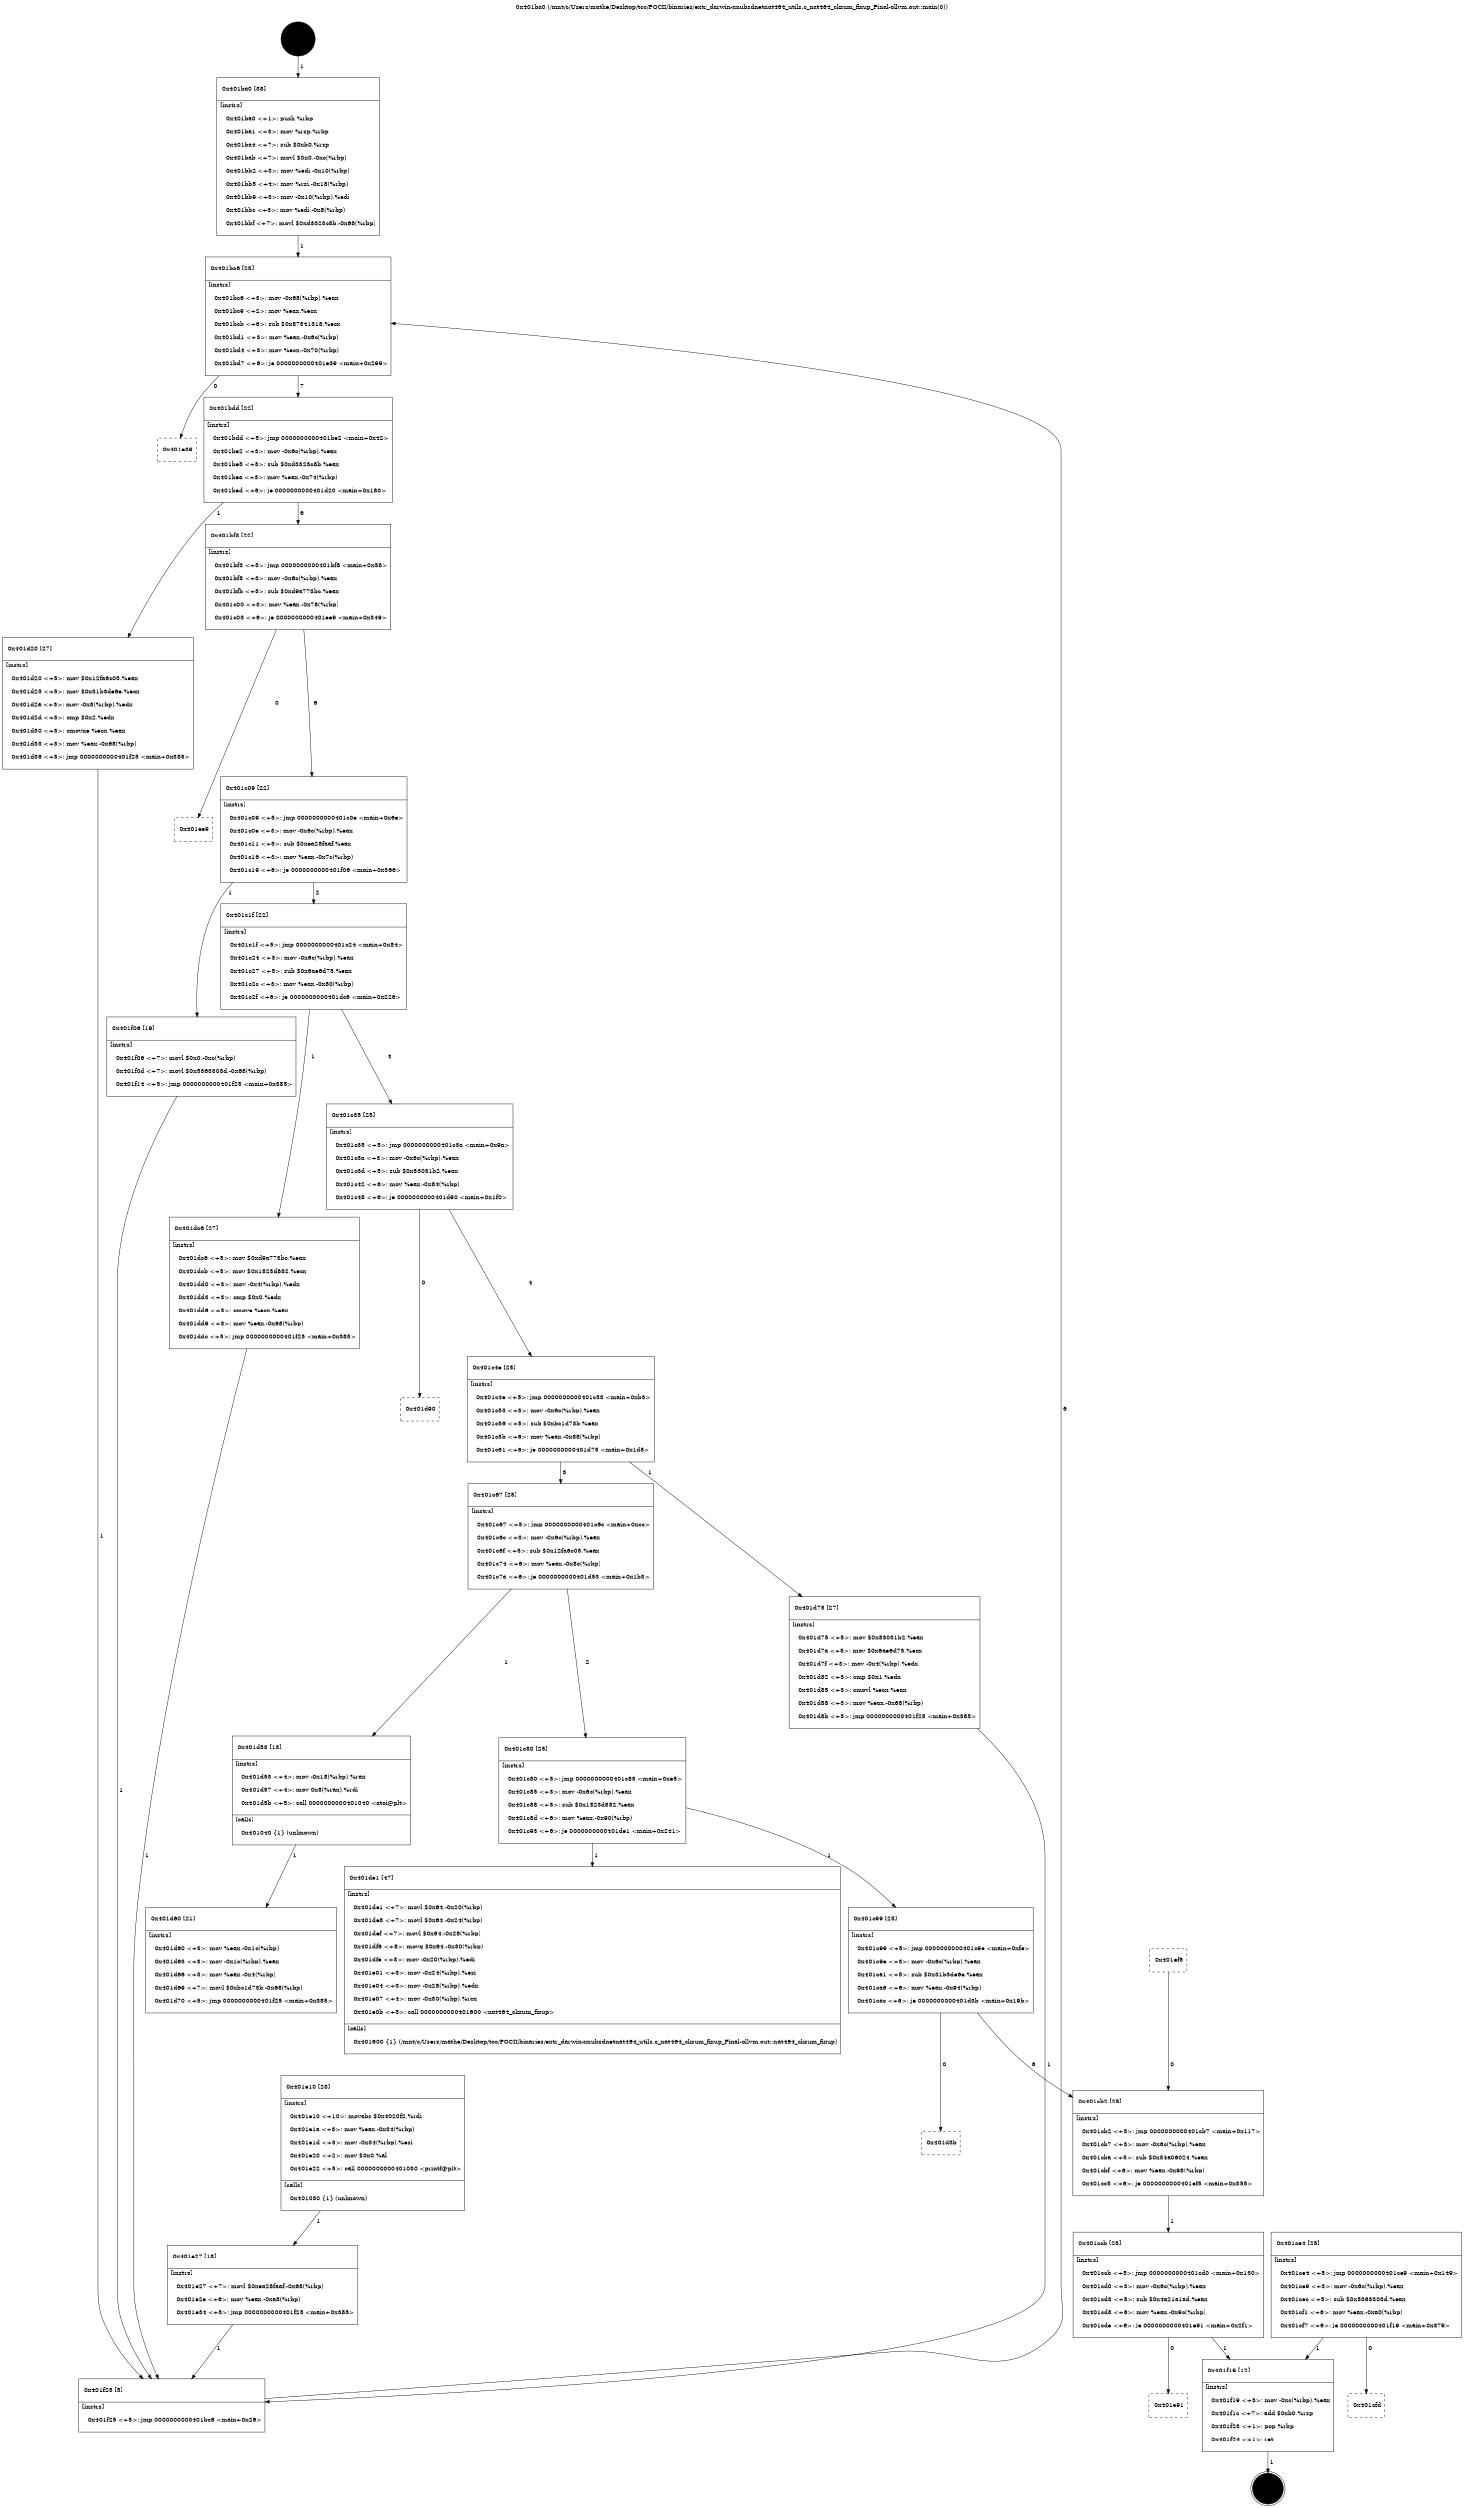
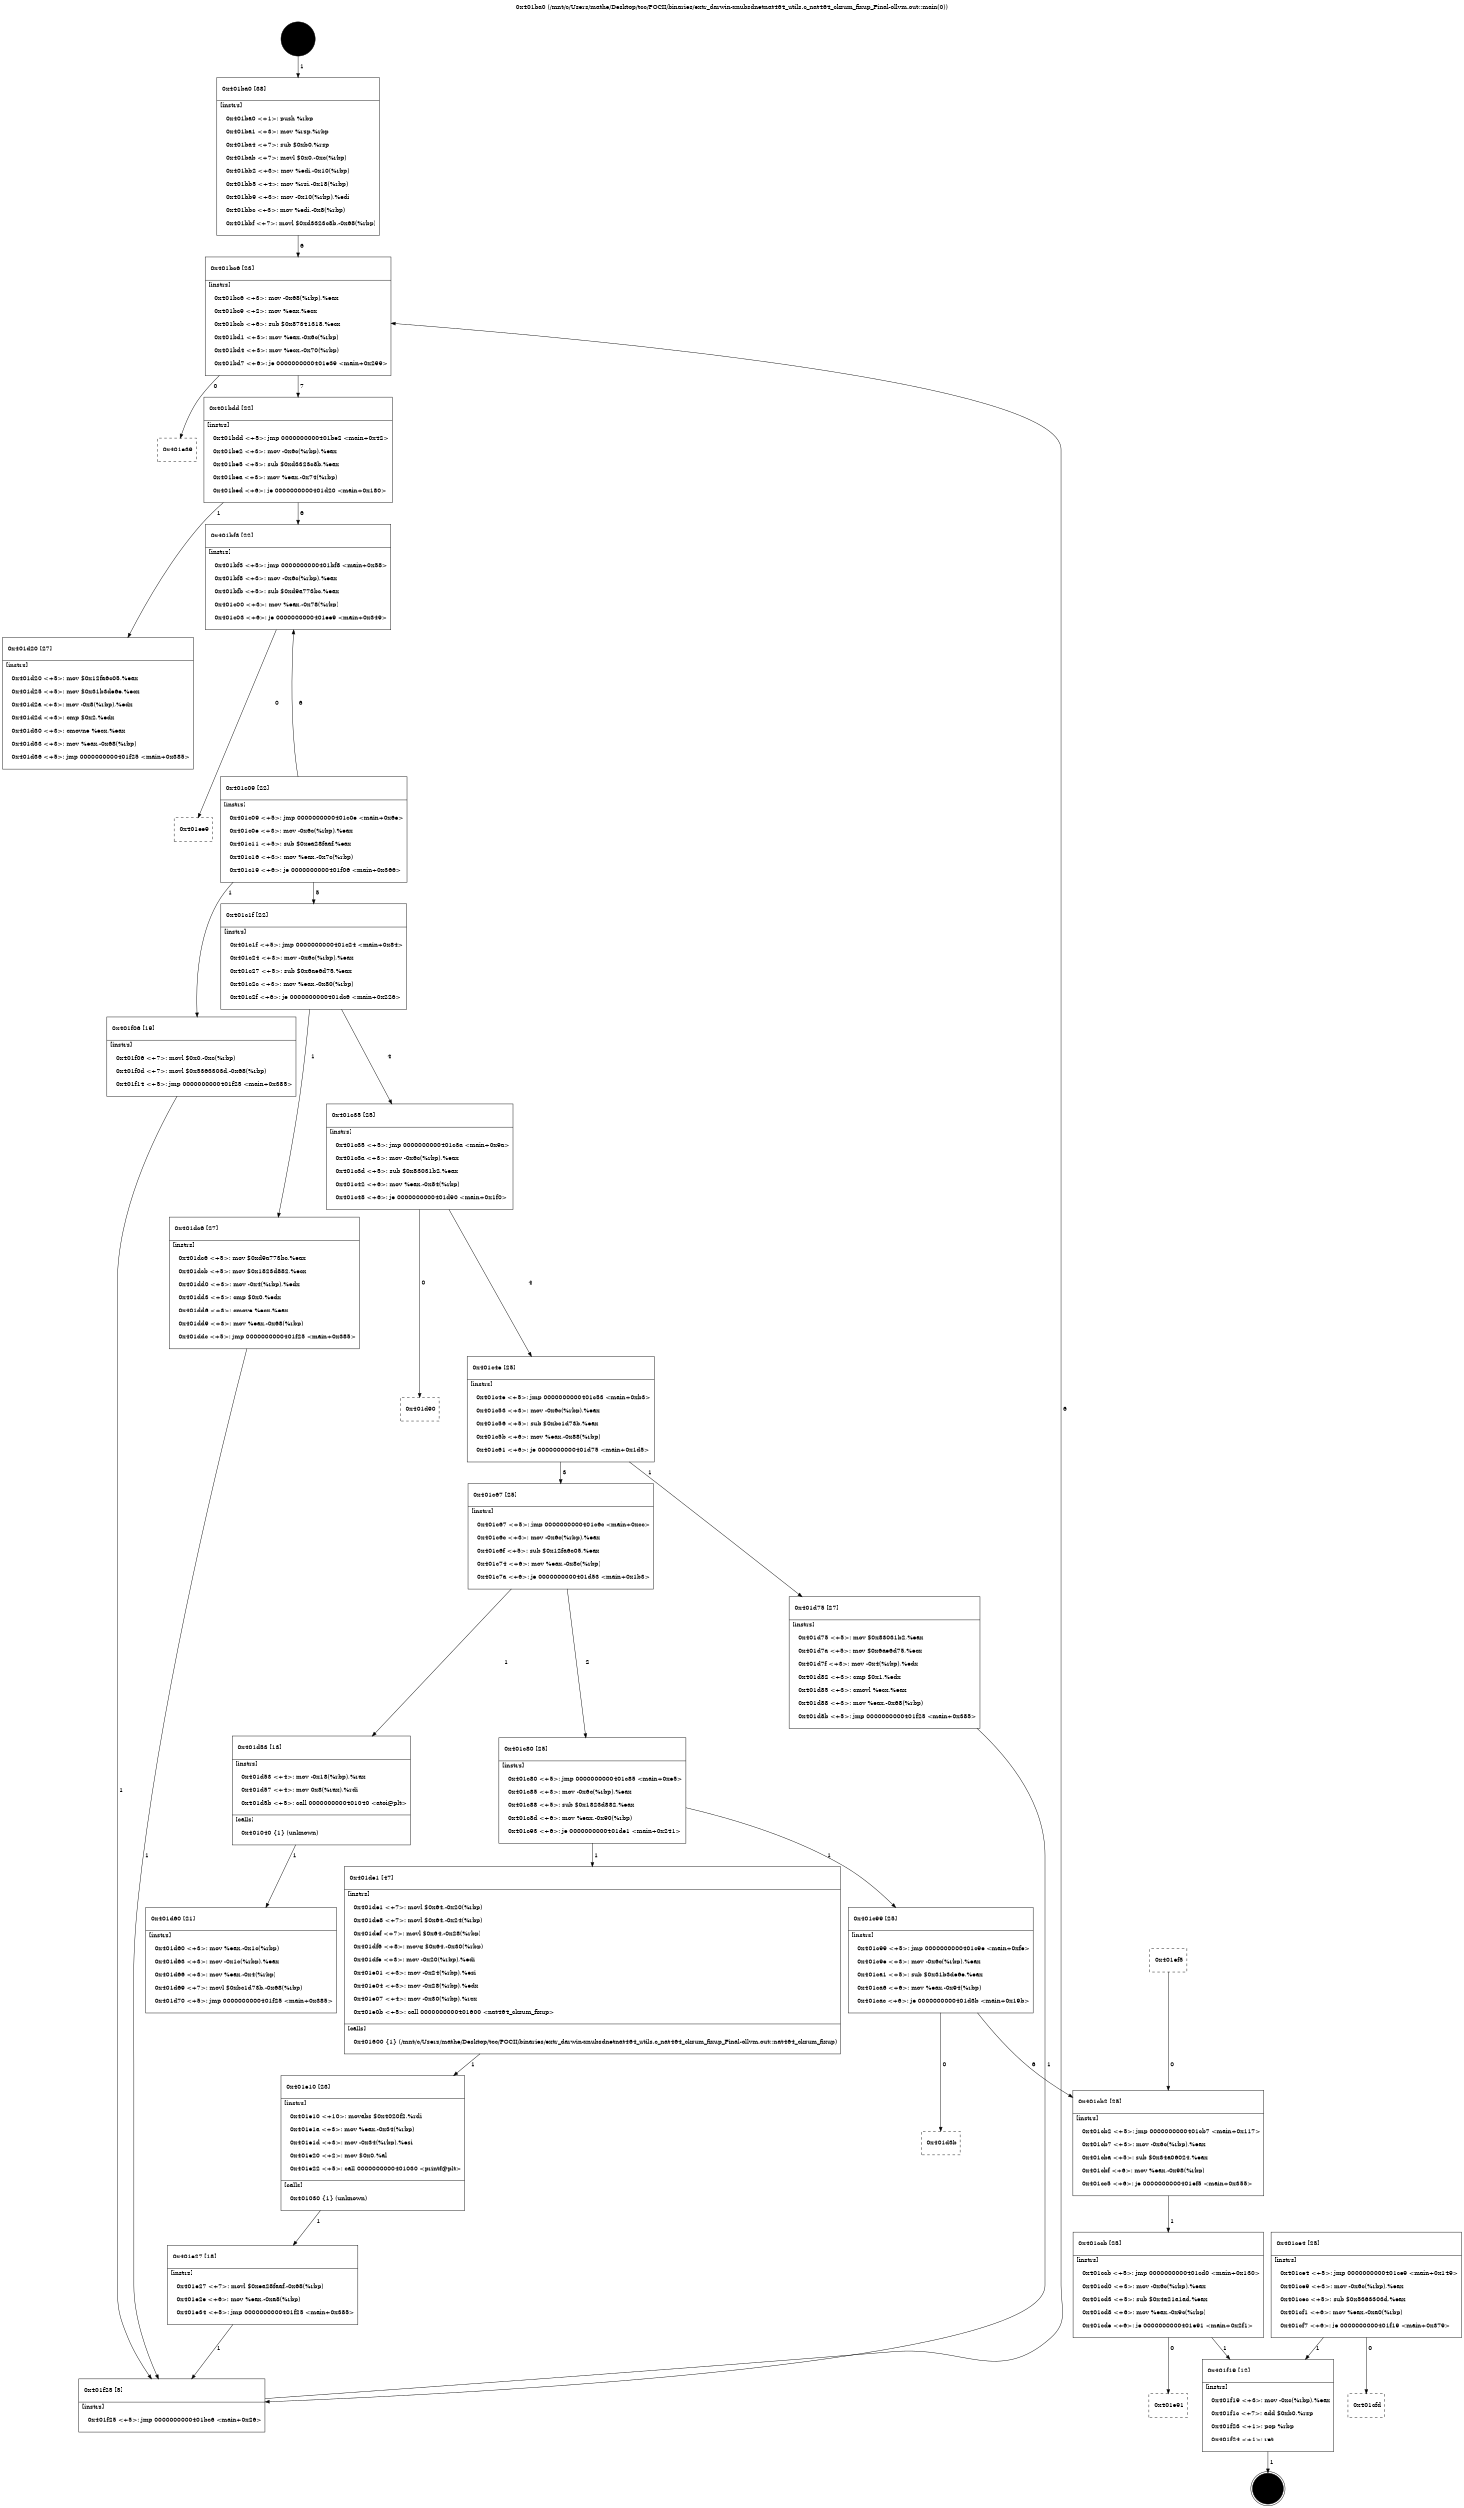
(301, 246) -> (301, 246)
(309, 701) -> (292, 706)
(317, 893) -> (317, 893)
(98, 1579) -> none
none -> (469, 2063)
